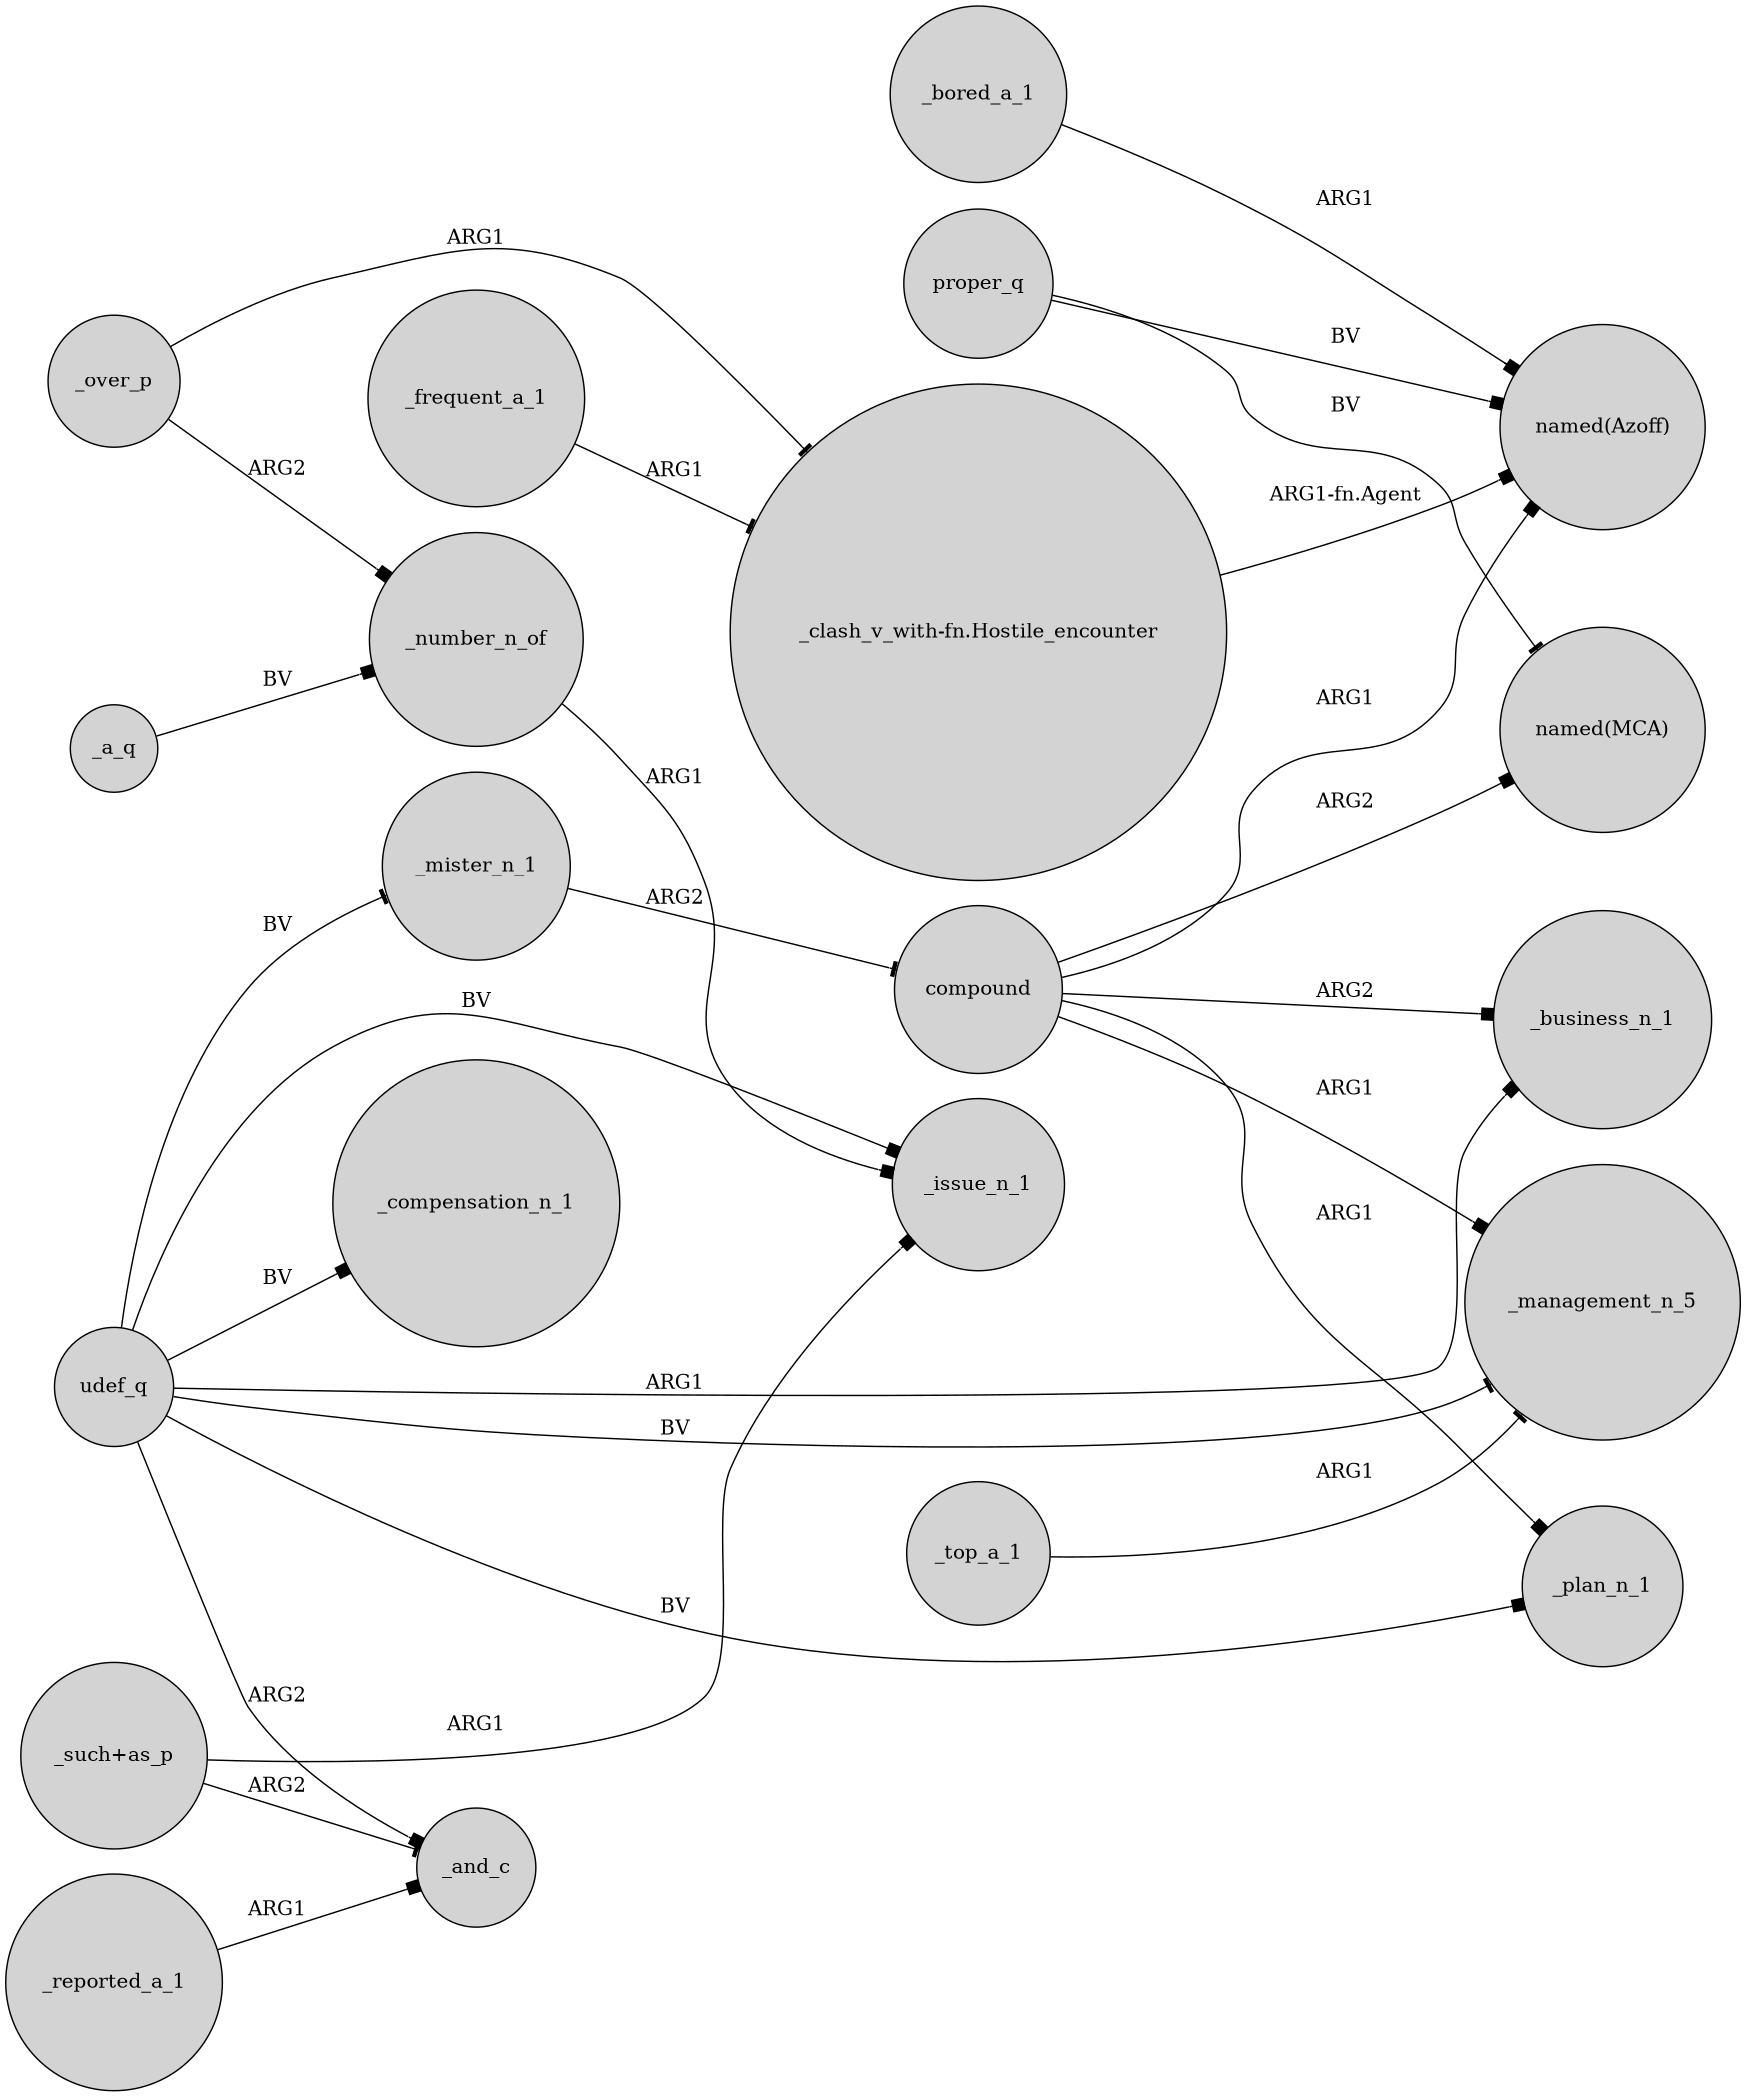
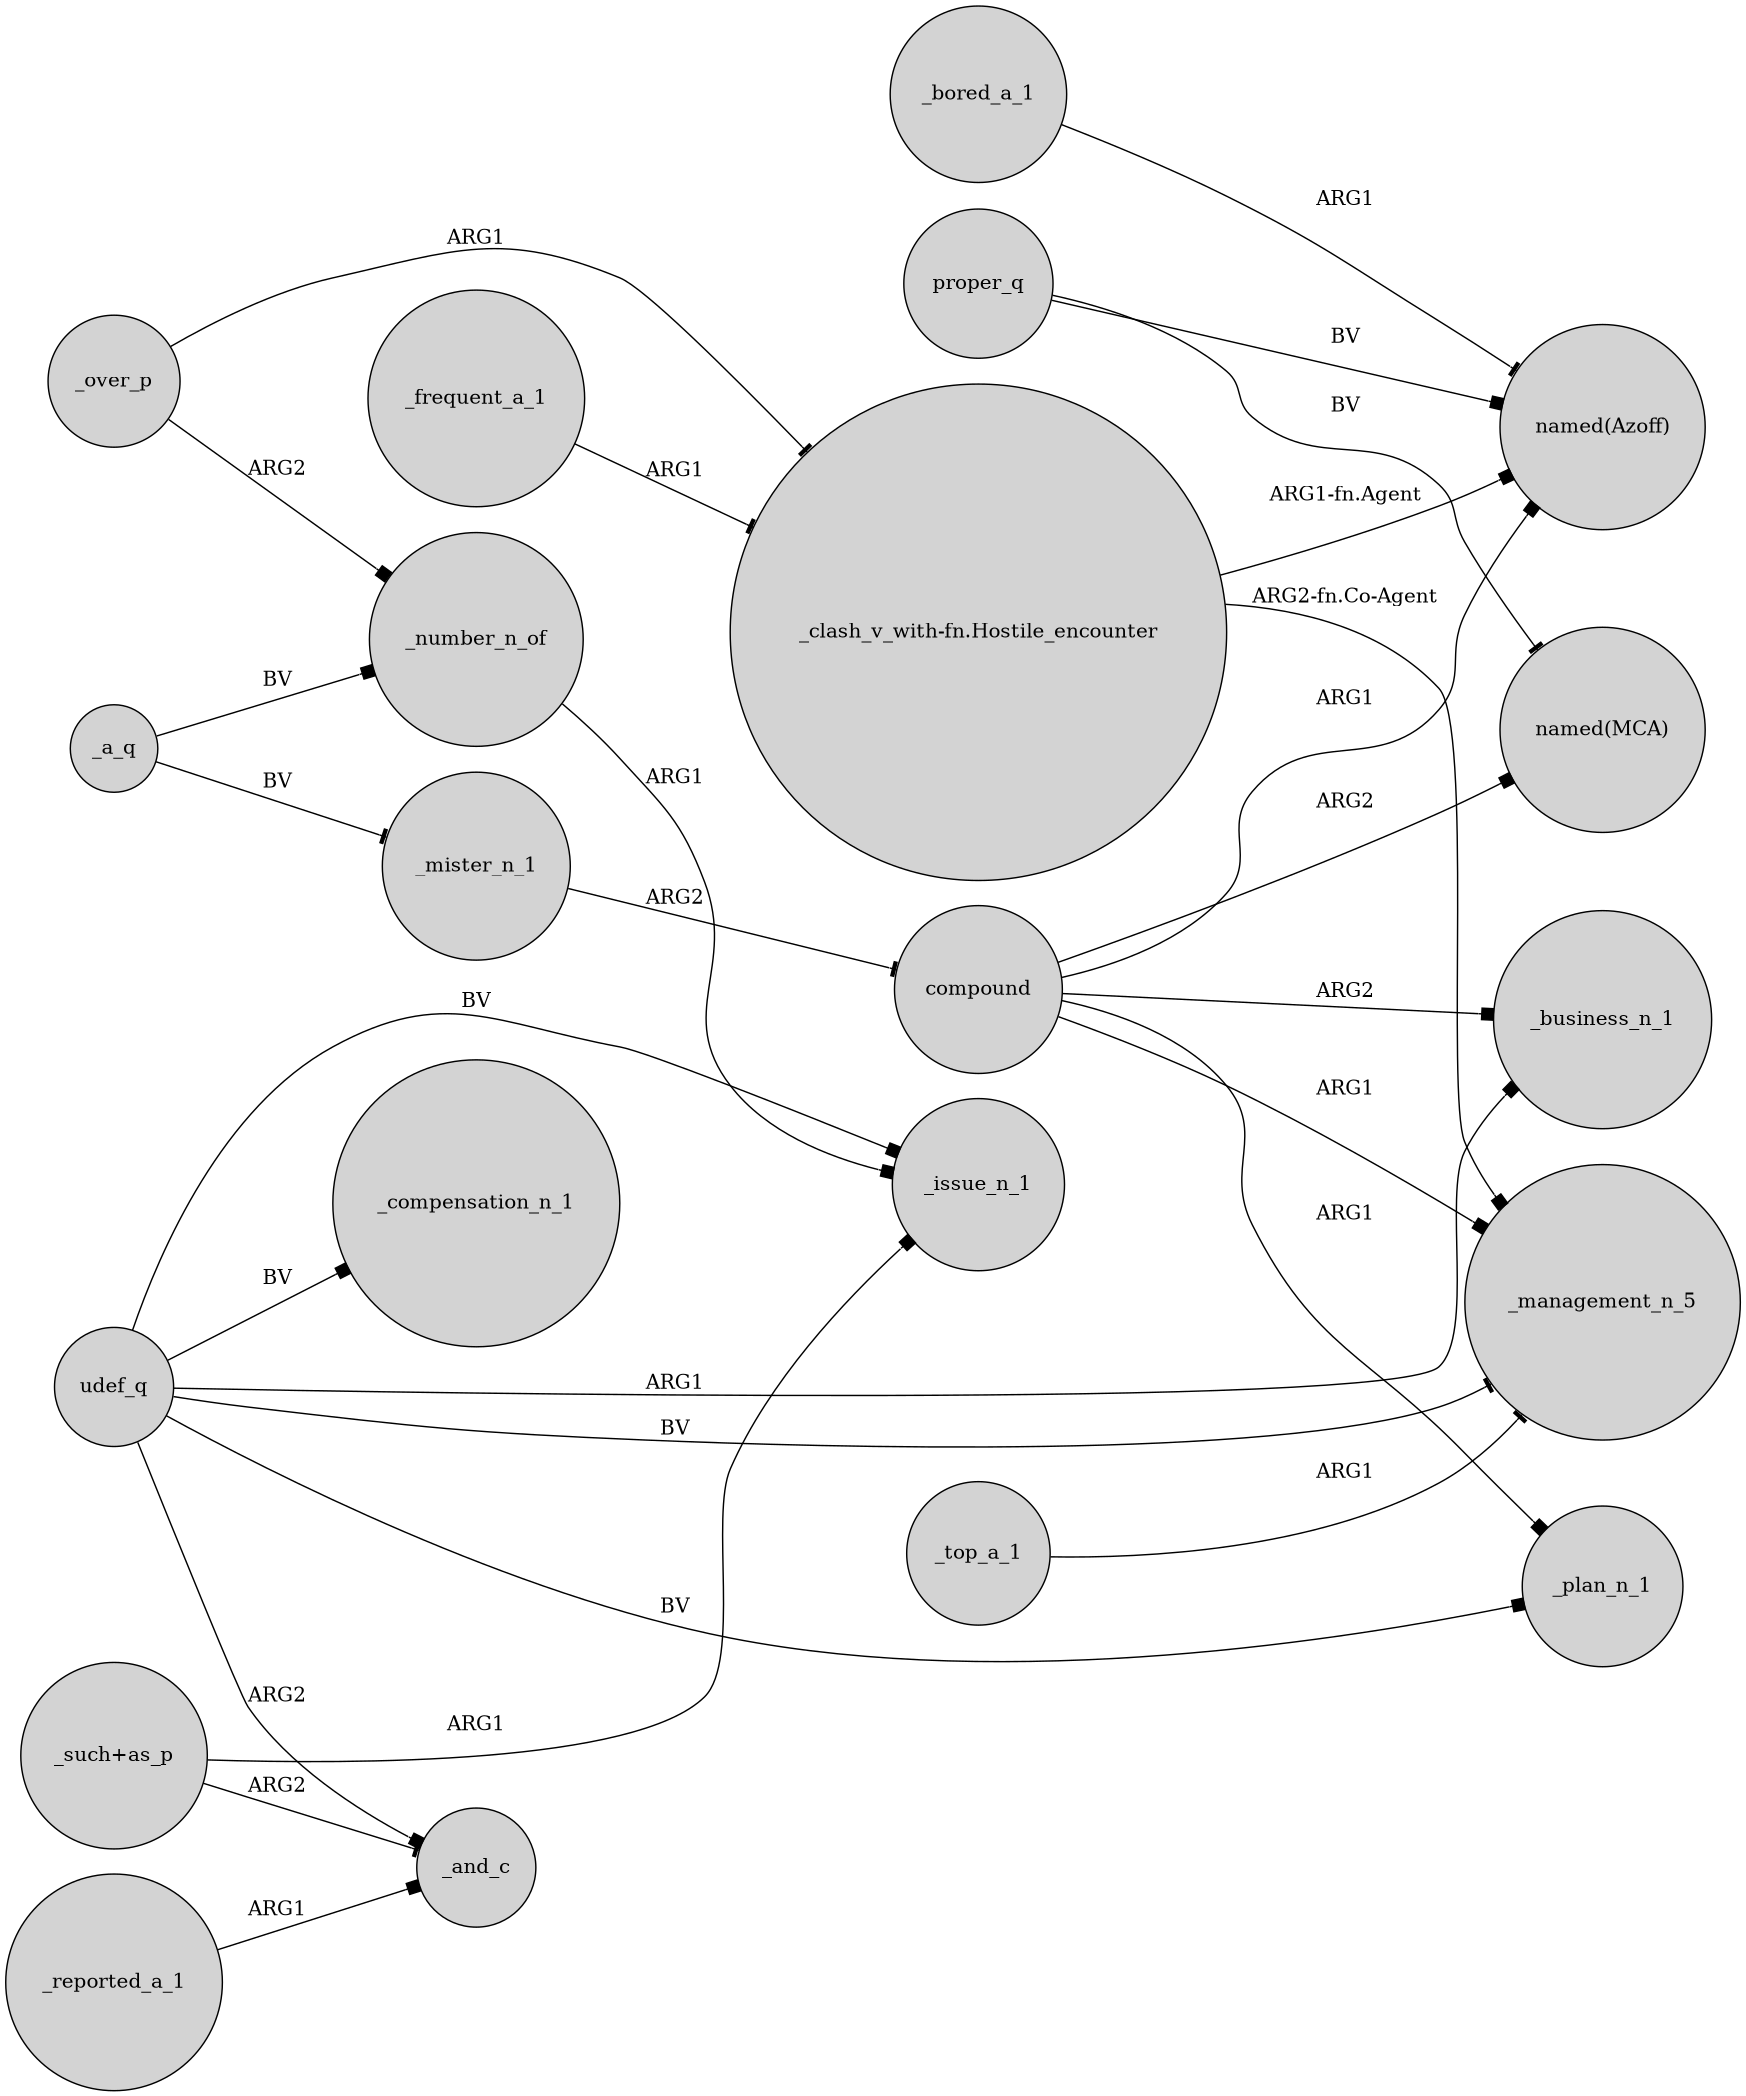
(1293, 231) -> (1293, 231)
none -> (1457, 827)
(193, 1075) -> (268, 798)
